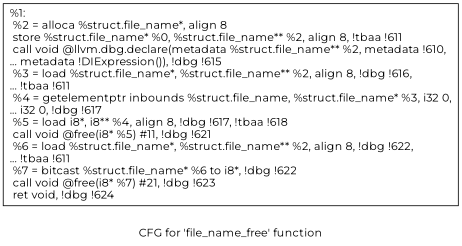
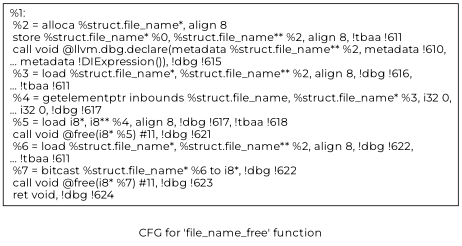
(113, 183) -> (112, 183)
